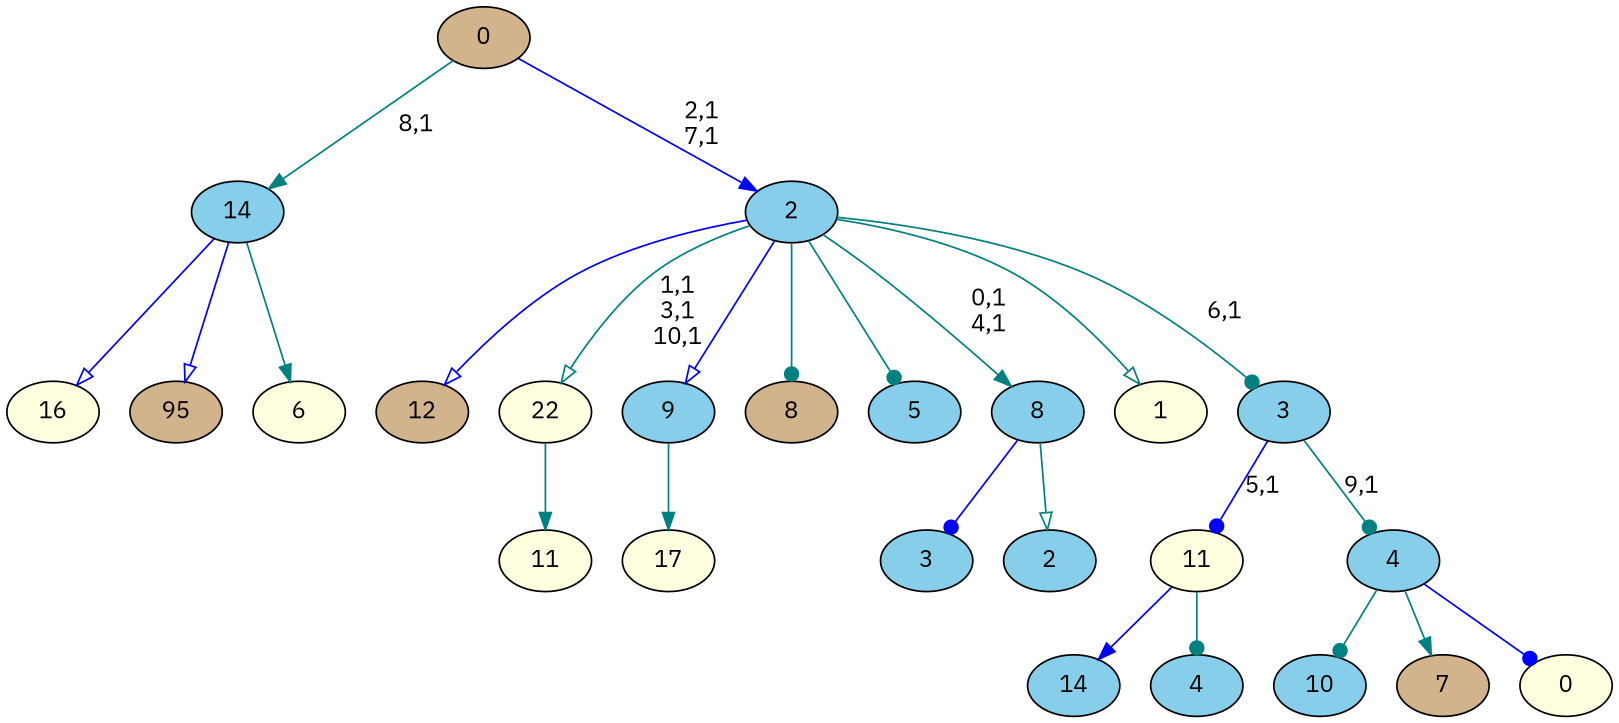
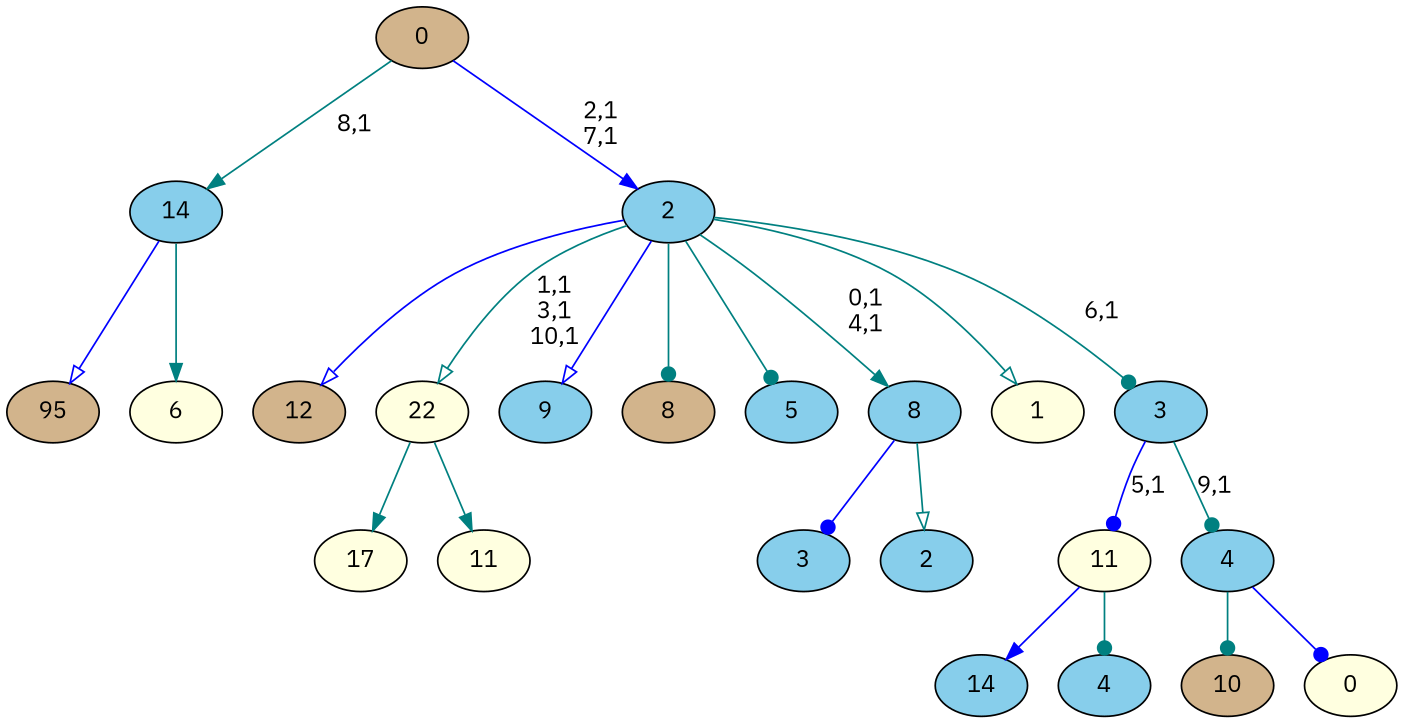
(53, 412) -> none
(669, 478) -> (395, 479)
(1320, 686) -> (1228, 686)
(1443, 686) -> none
